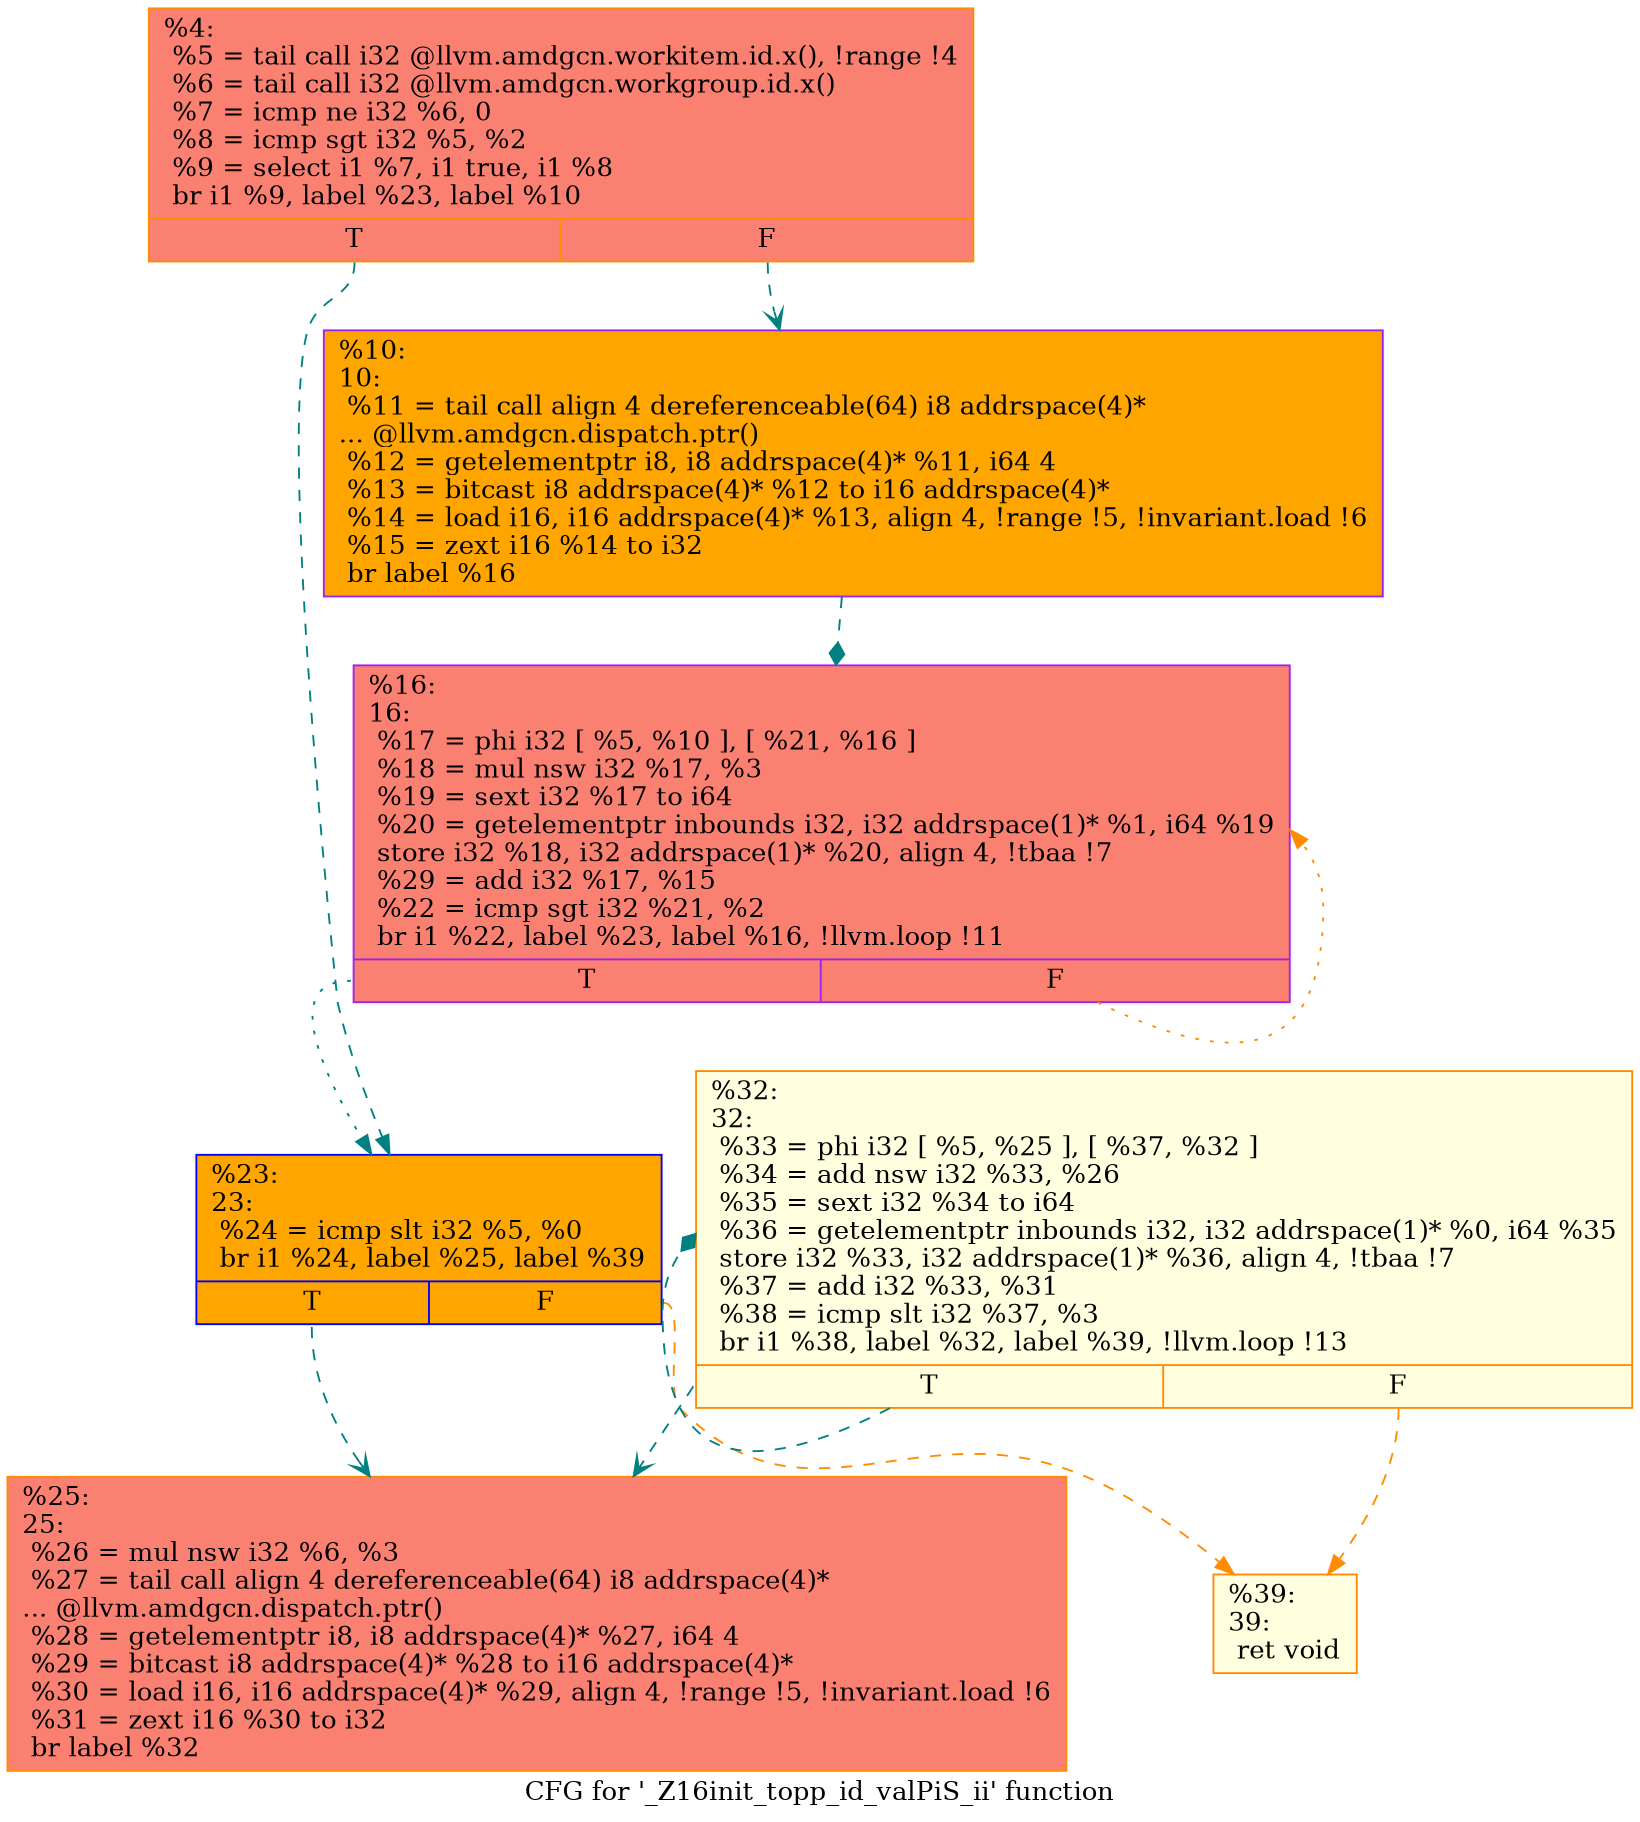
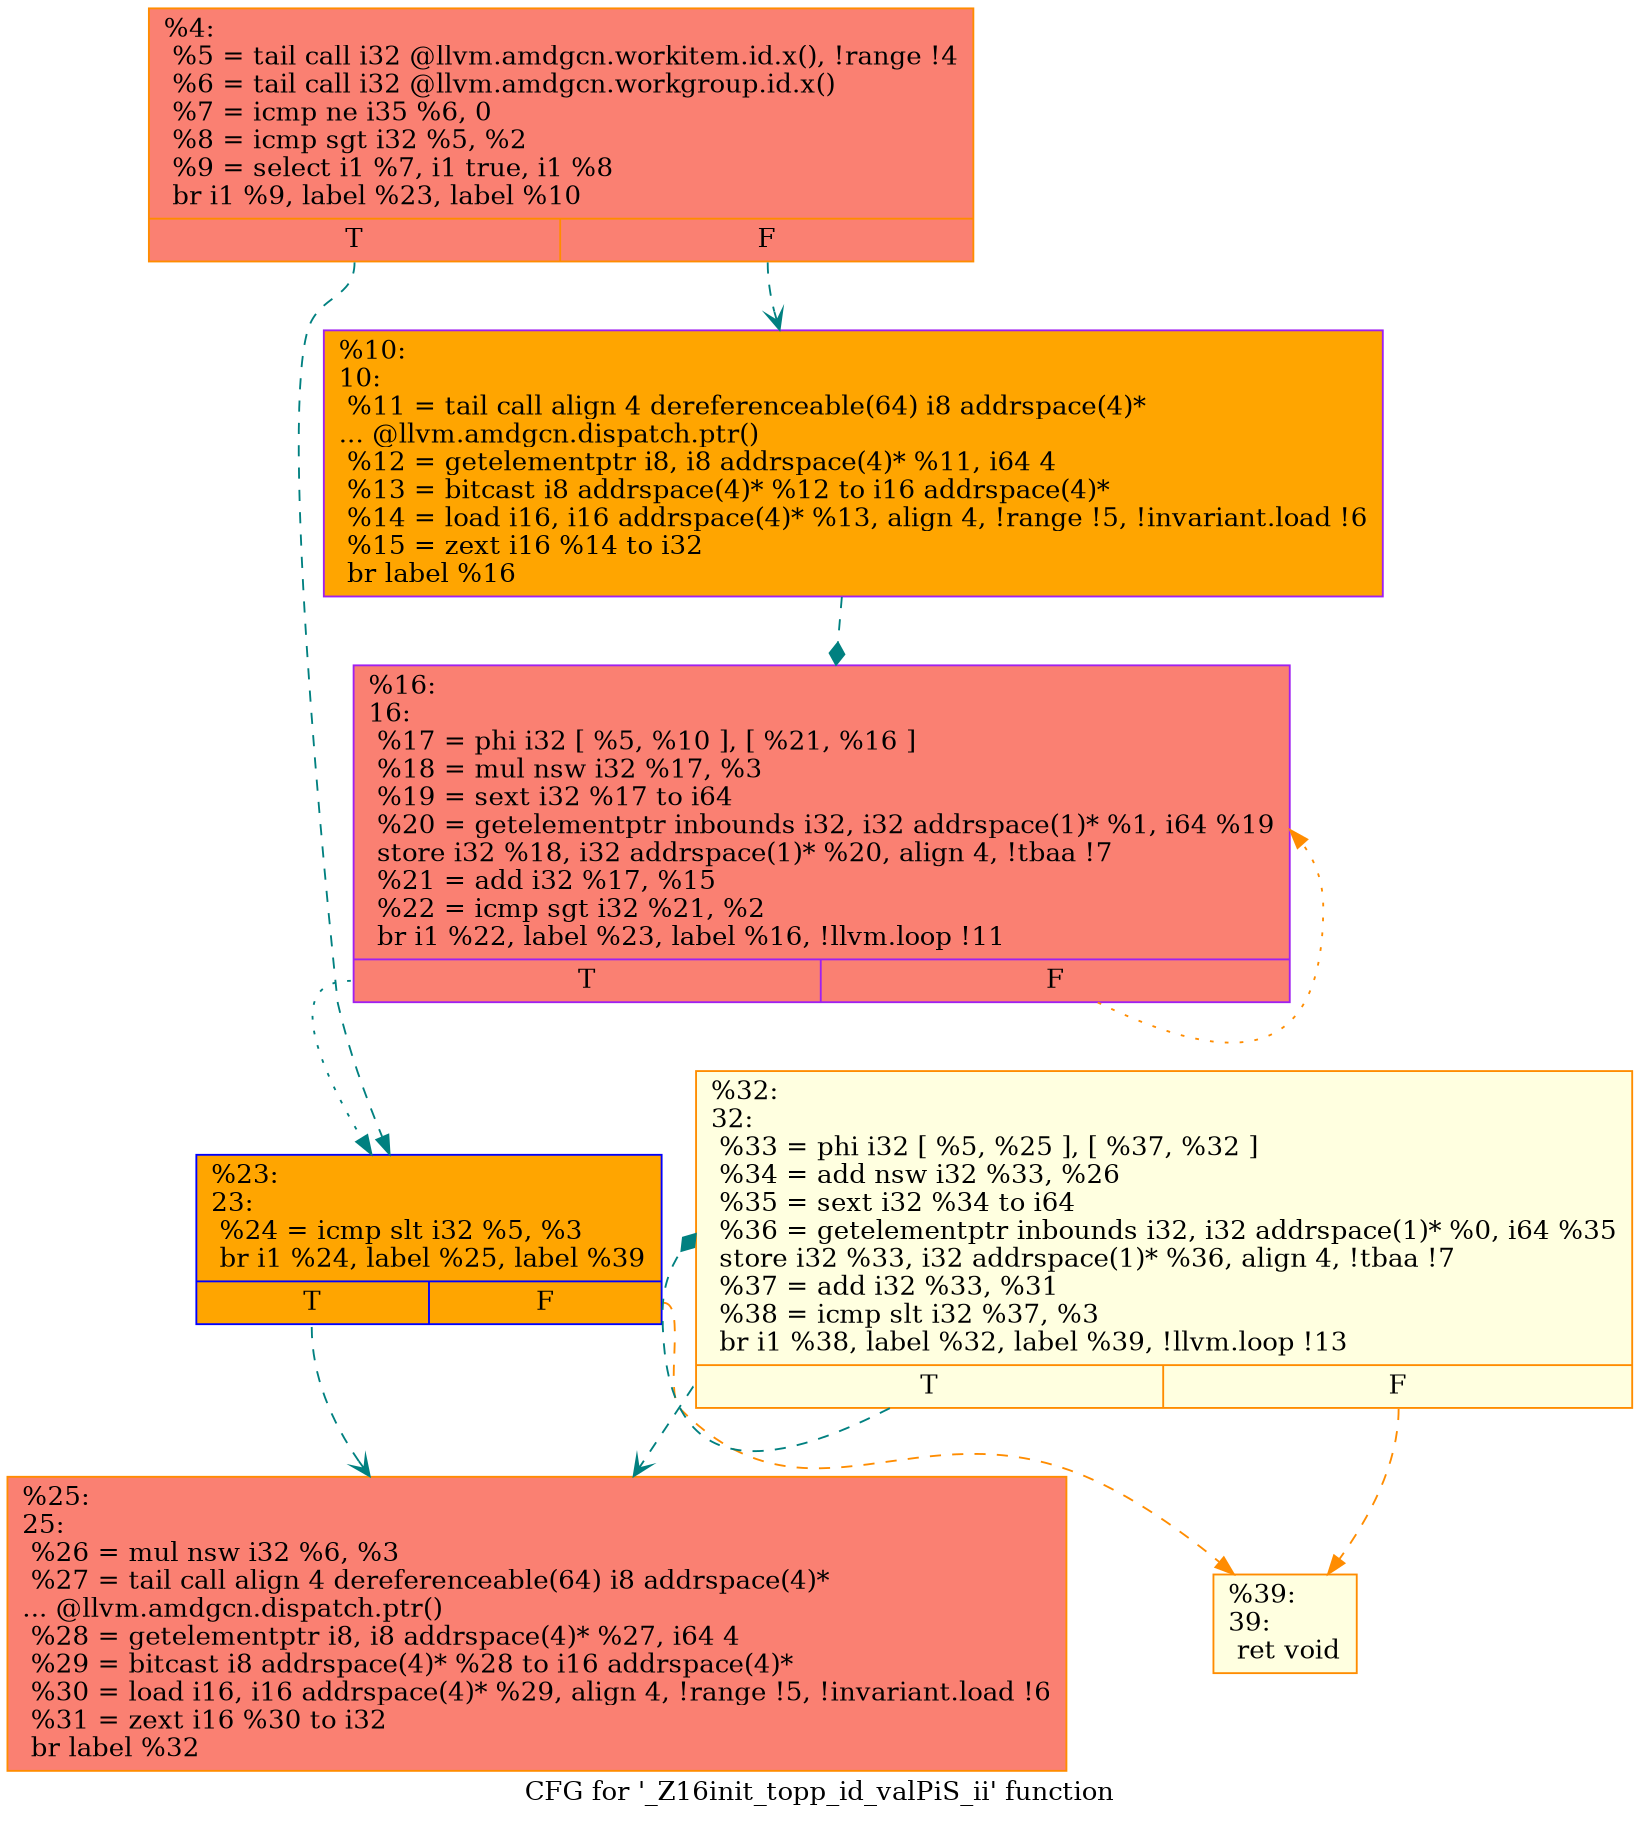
(328, 113) -> (328, 113)
(543, 881) -> (543, 881)
(397, 1231) -> (397, 1231)
